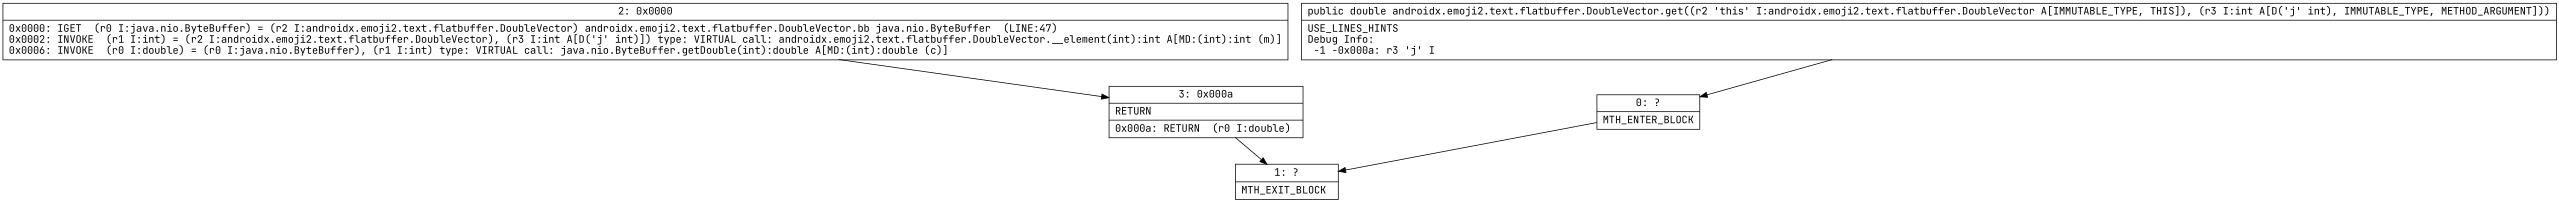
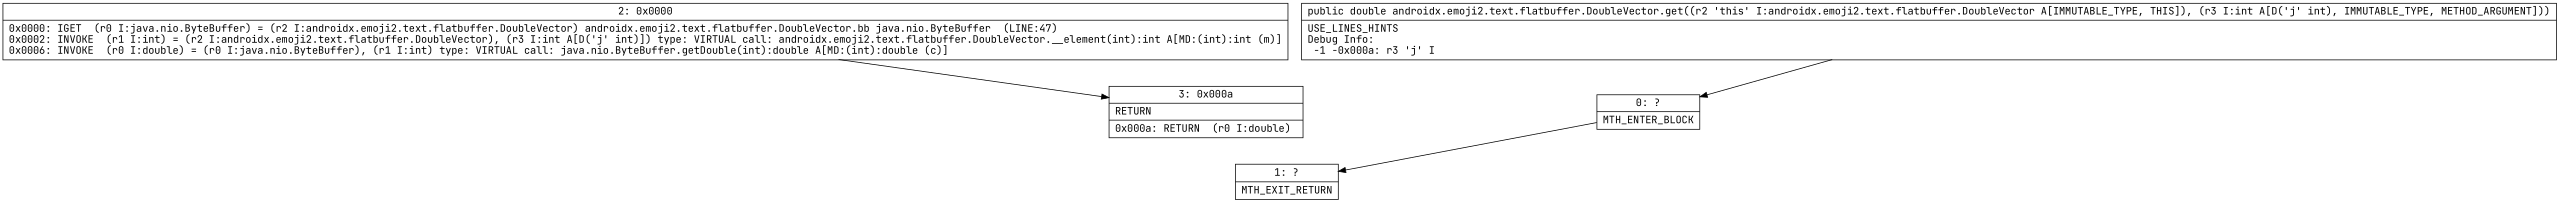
(1248, 148) -> none
(1284, 190) -> (1287, 190)
